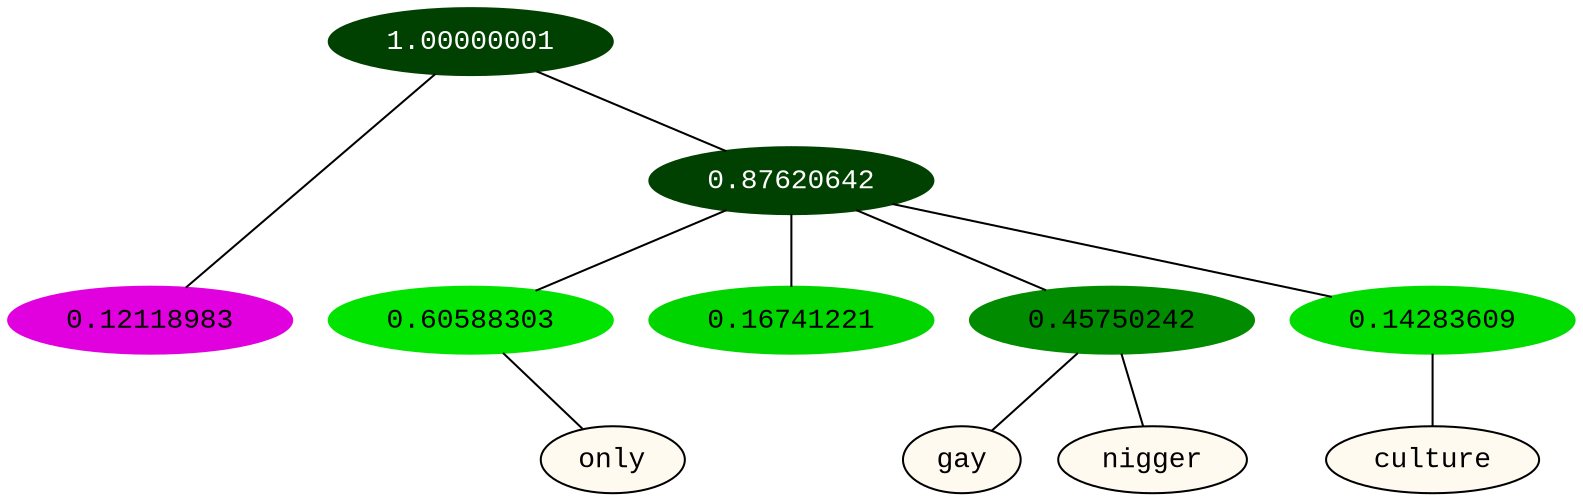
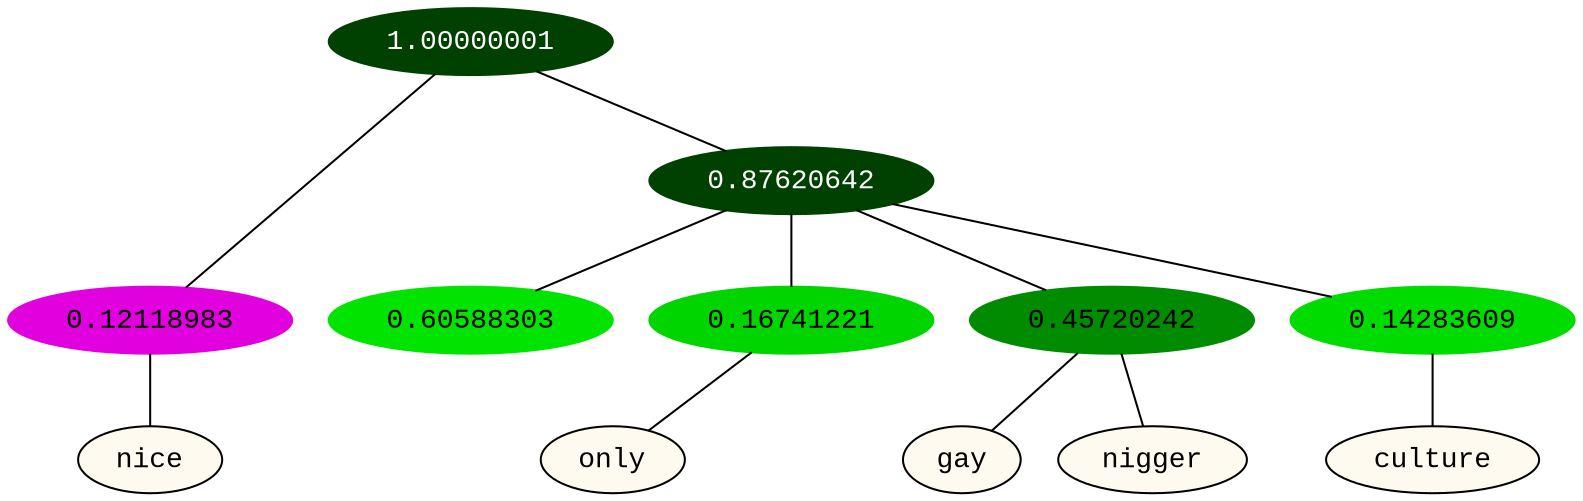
(1112, 320) -> (1112, 320)
(543, 391) -> (700, 392)
none -> (150, 460)
